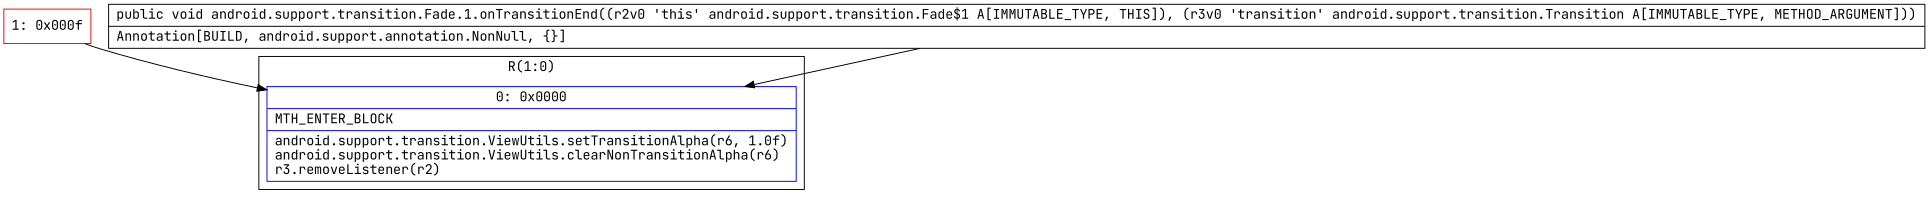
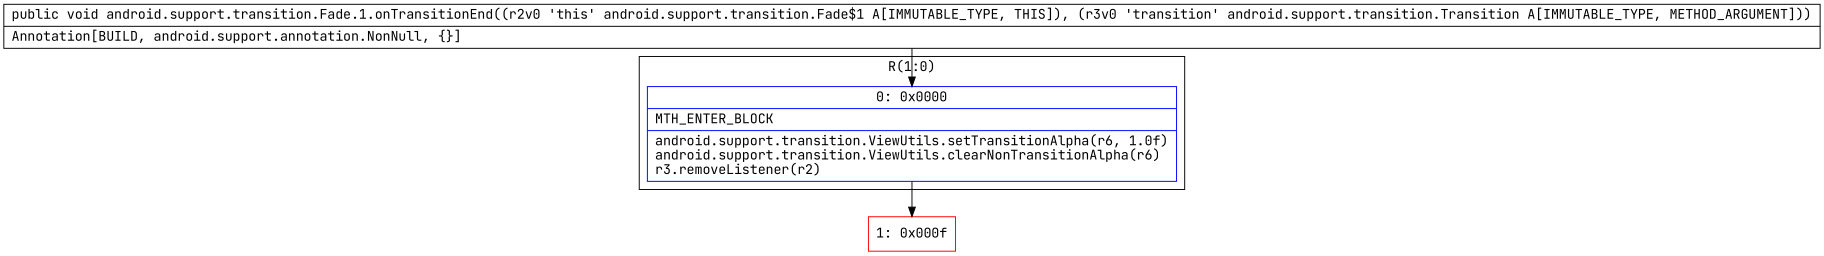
(170, 68) -> (912, 195)
